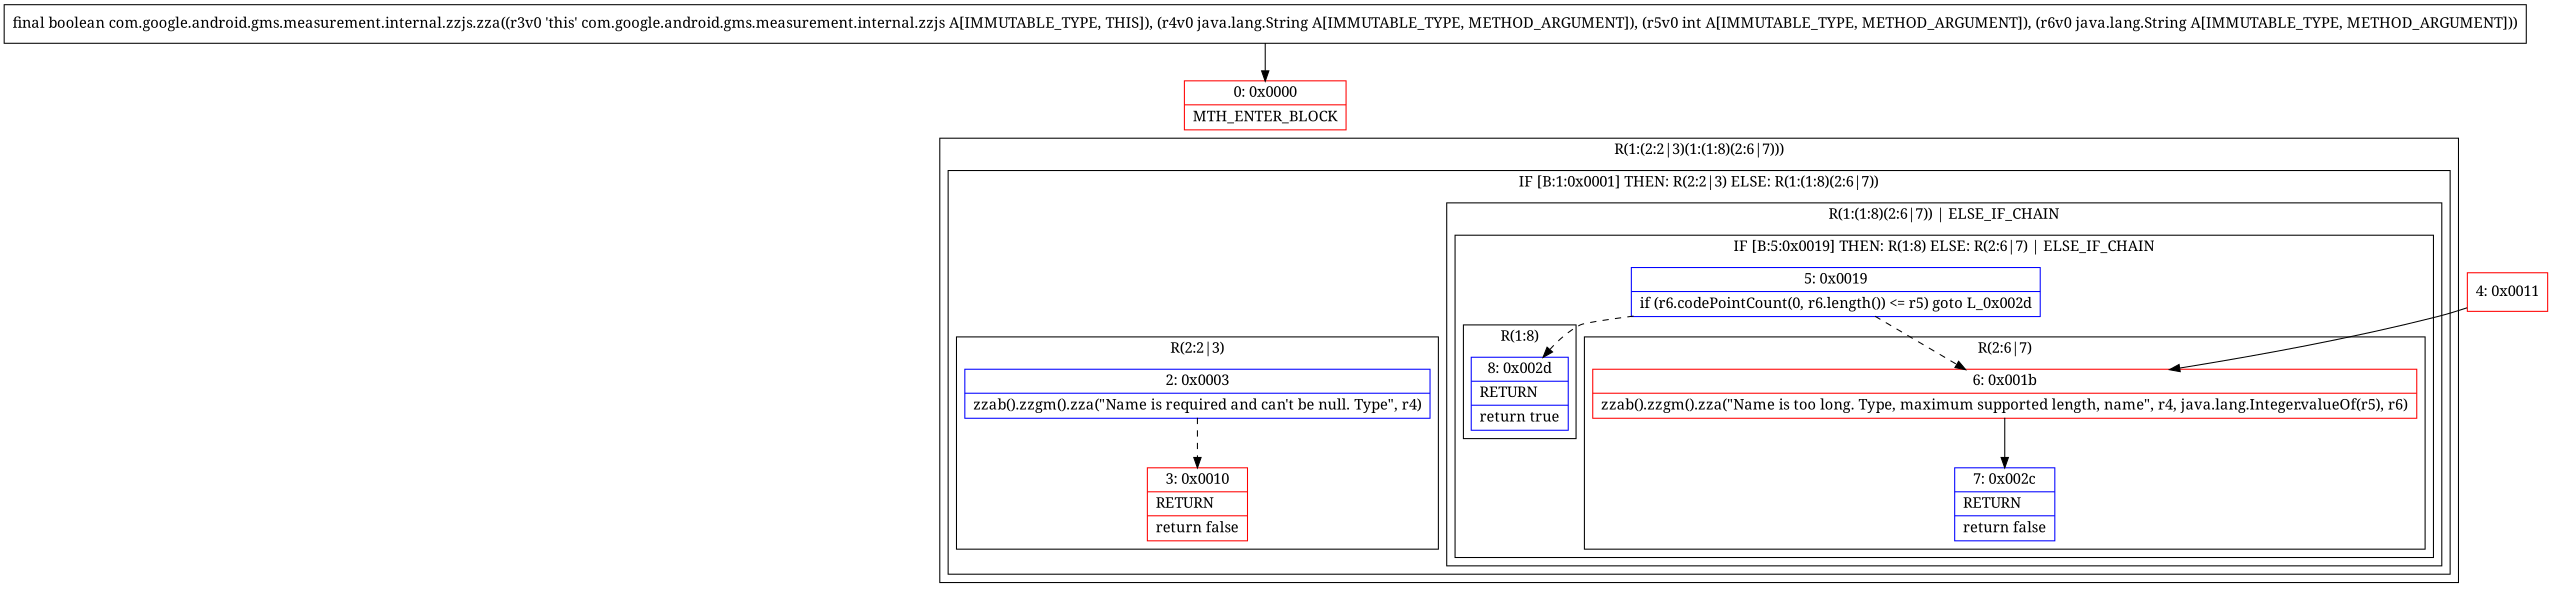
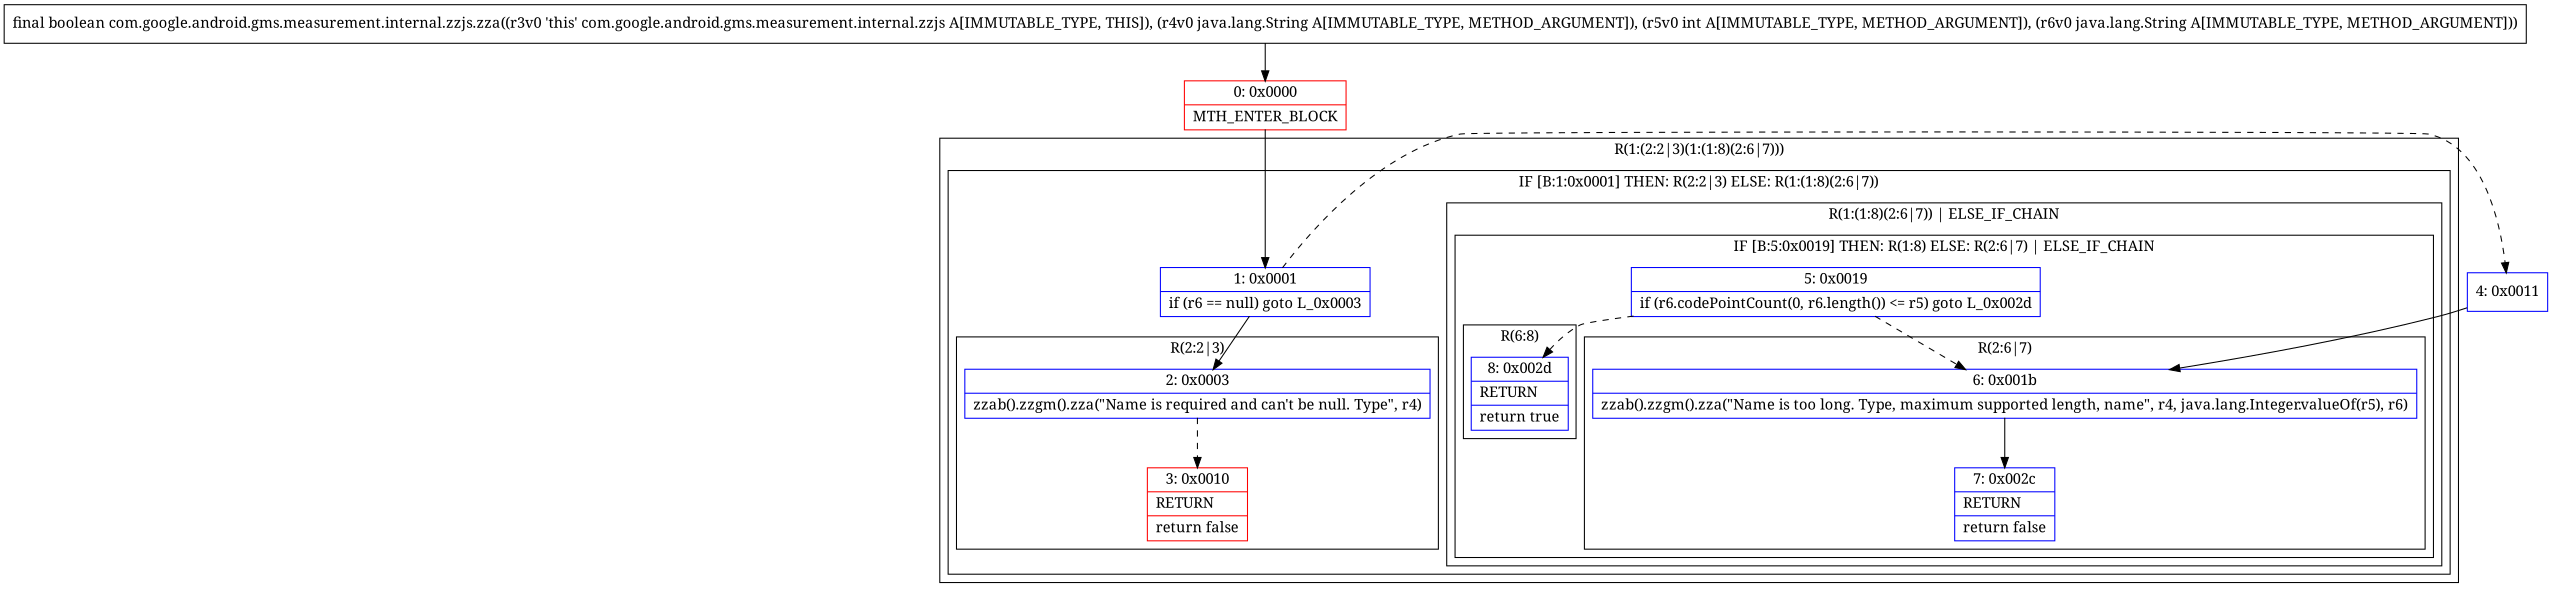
none -> (1265, 292)
(2508, 292) -> (2508, 292)
(1520, 337) -> (1520, 337)
(2005, 394) -> (2005, 394)
